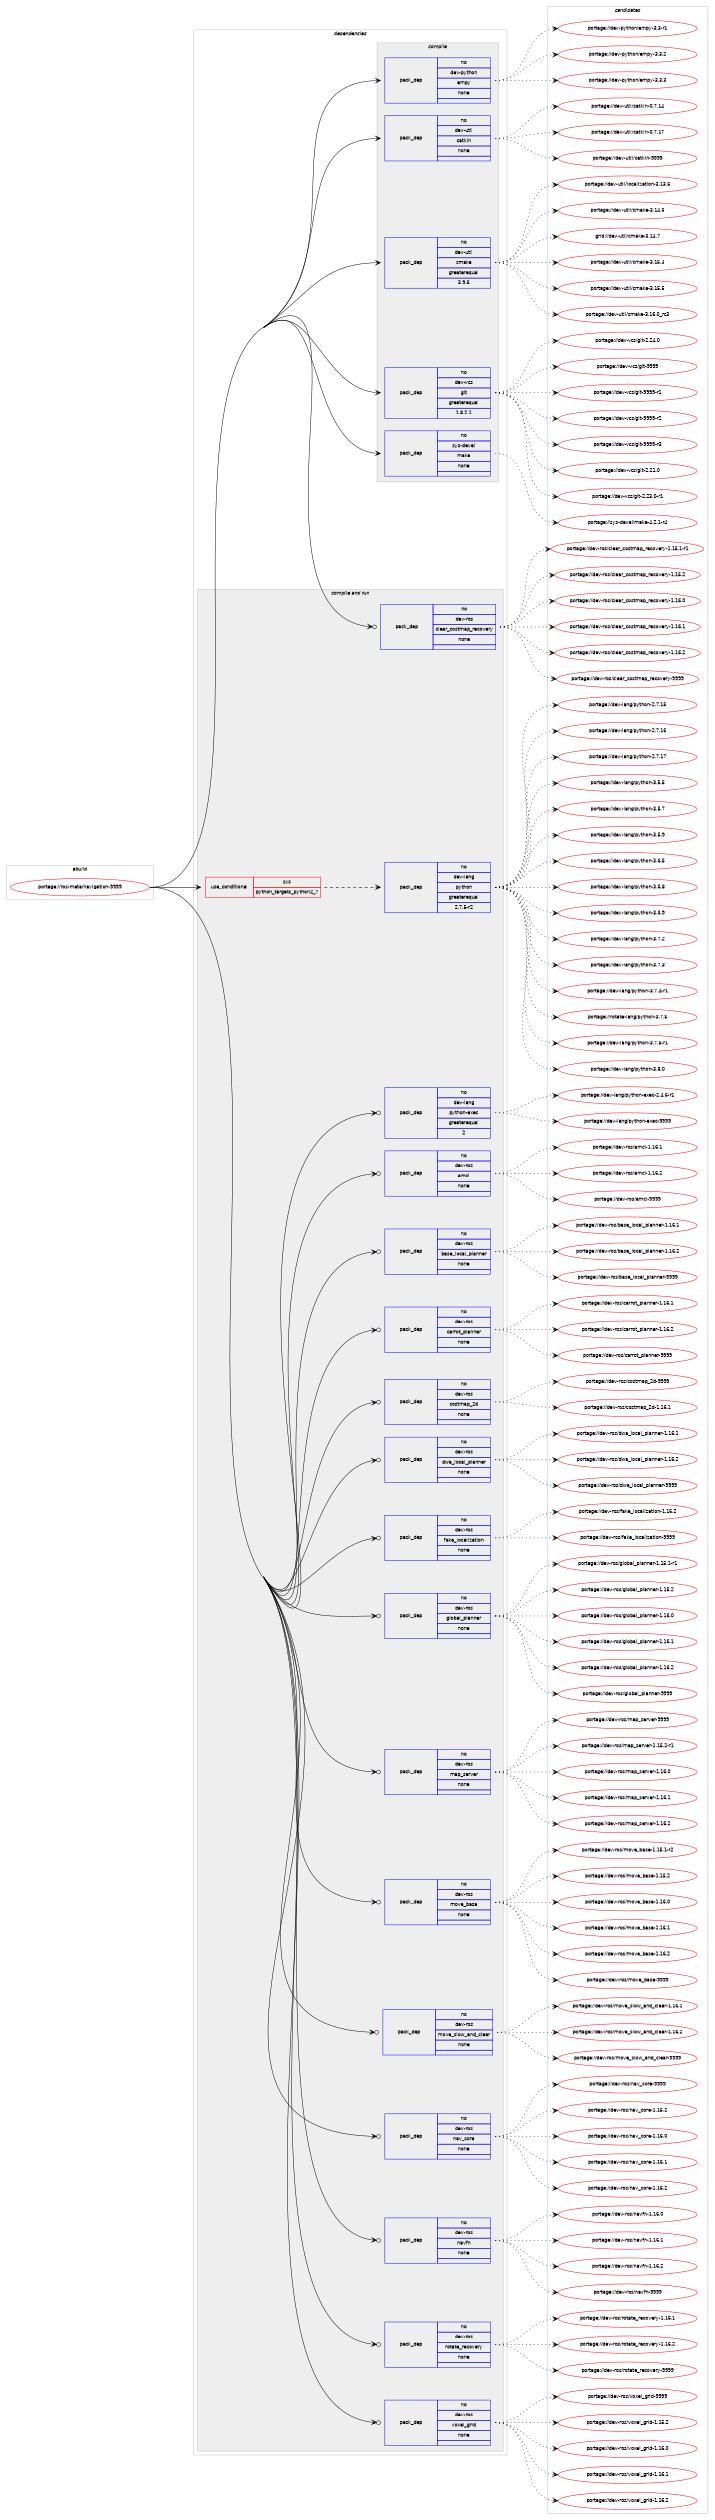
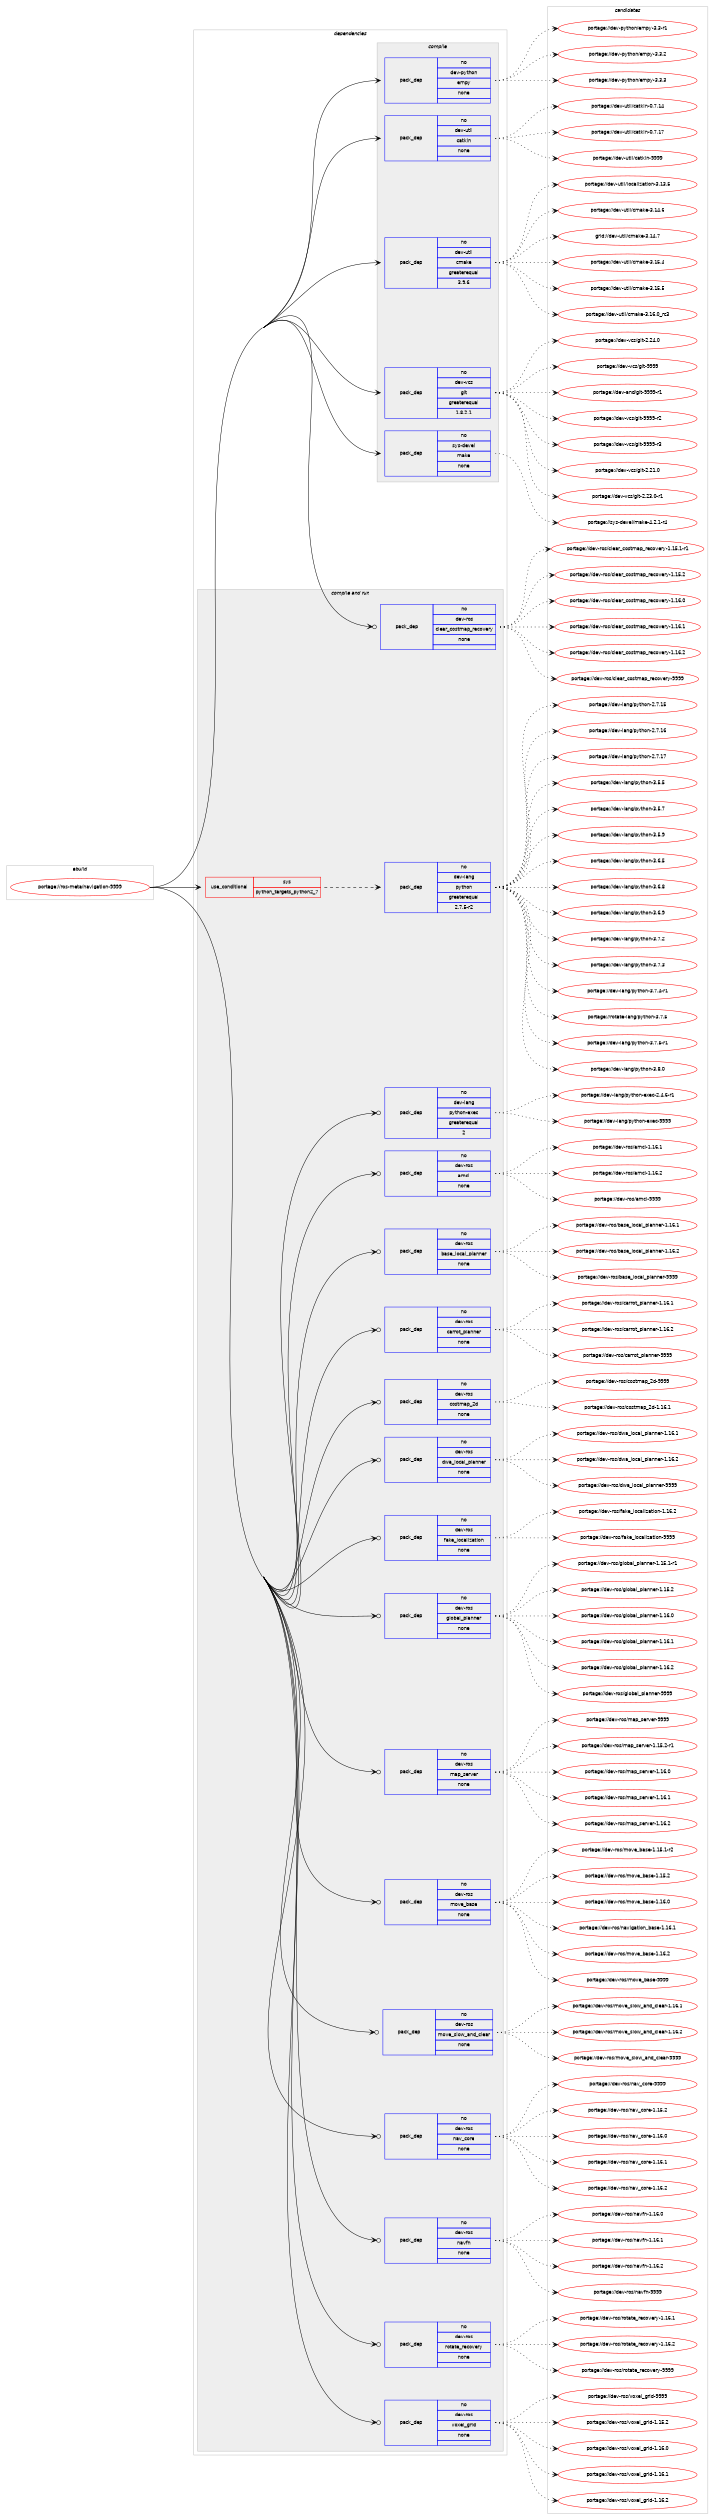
(628, 393) -> (628, 393)
(628, 1928) -> (628, 1928)
